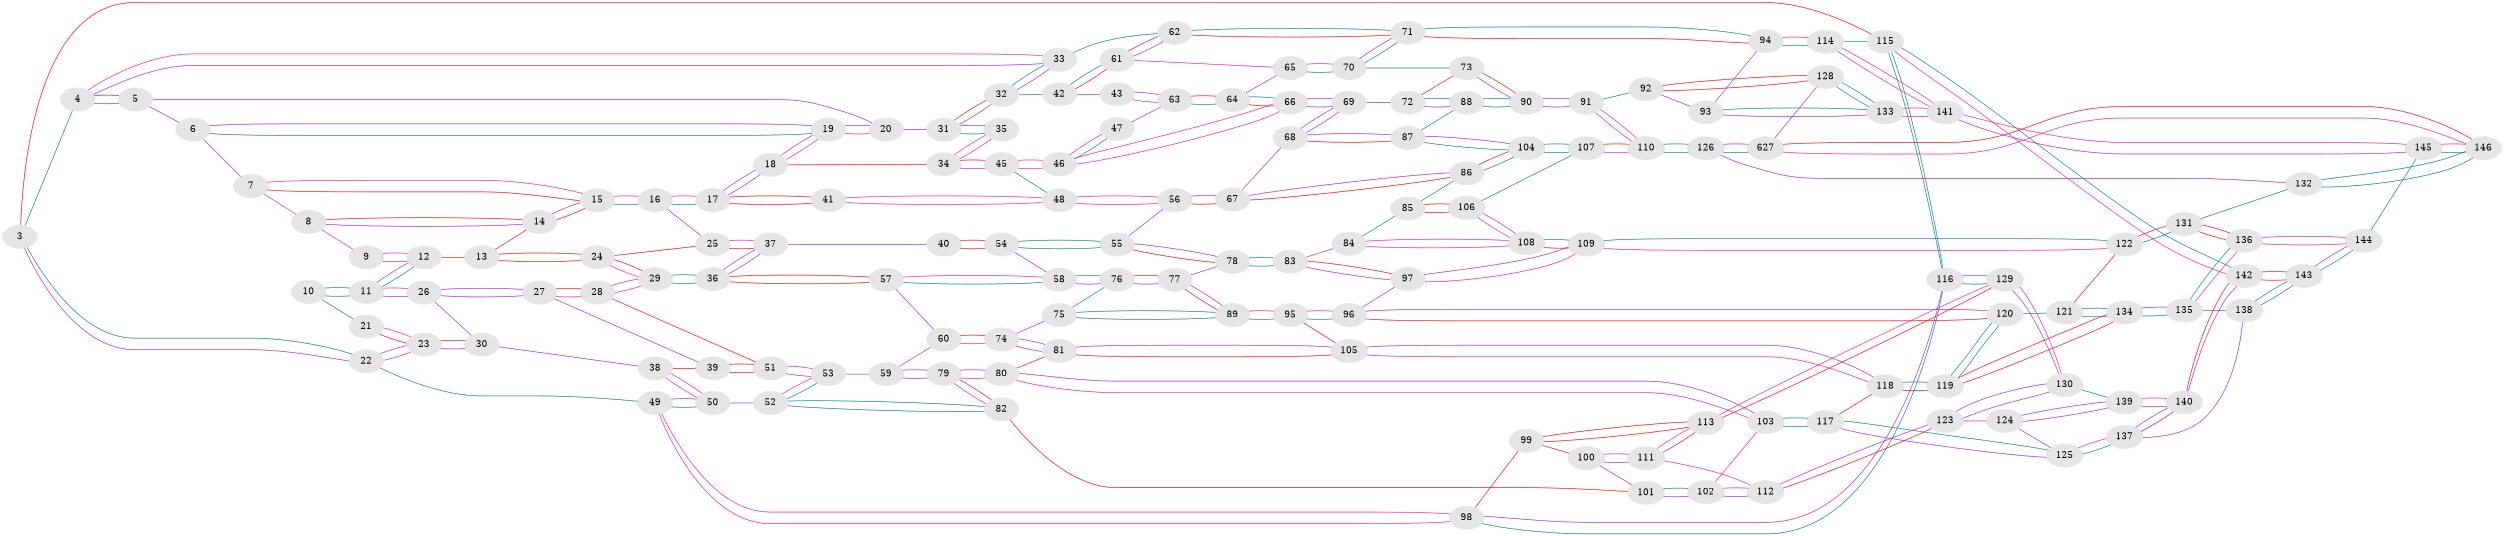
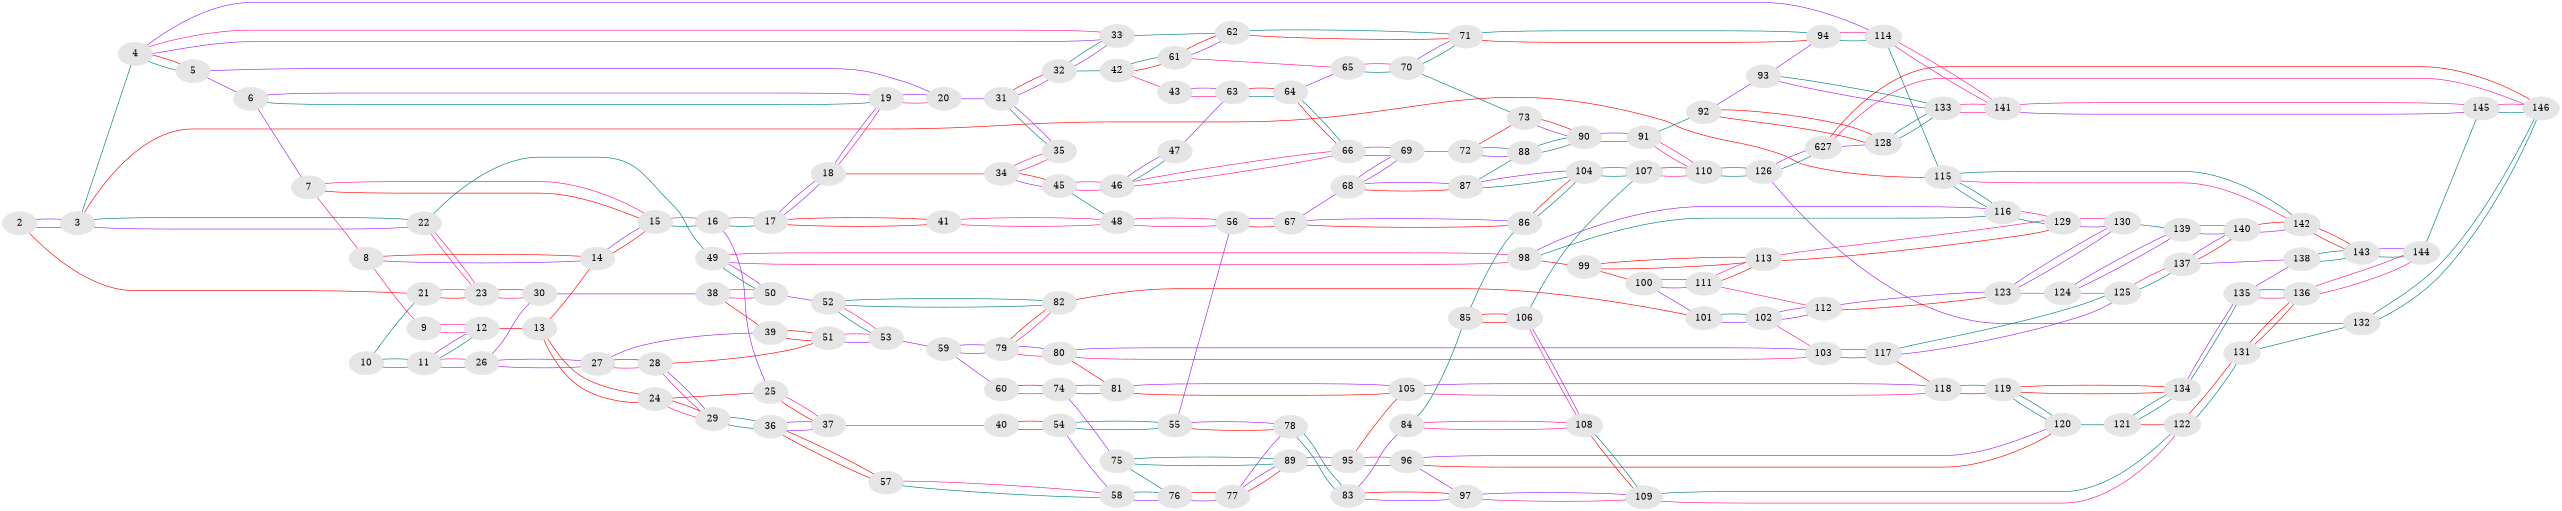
none -> (1005, 3)
none -> (20, 223)
(915, 310) -> none
